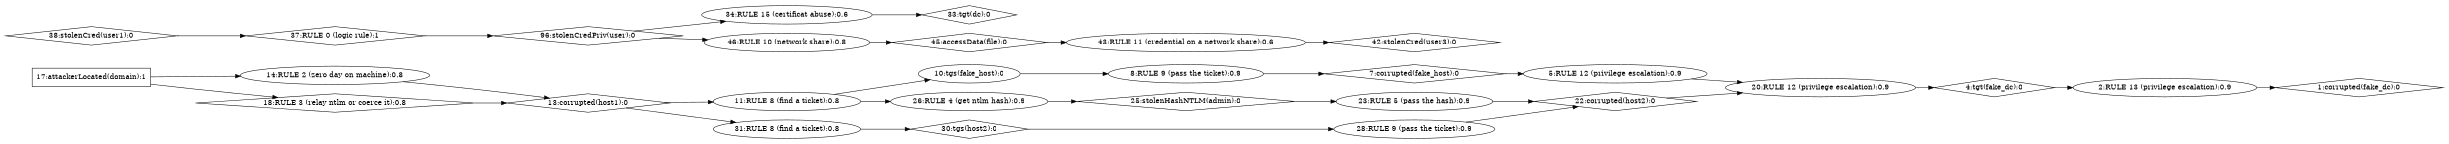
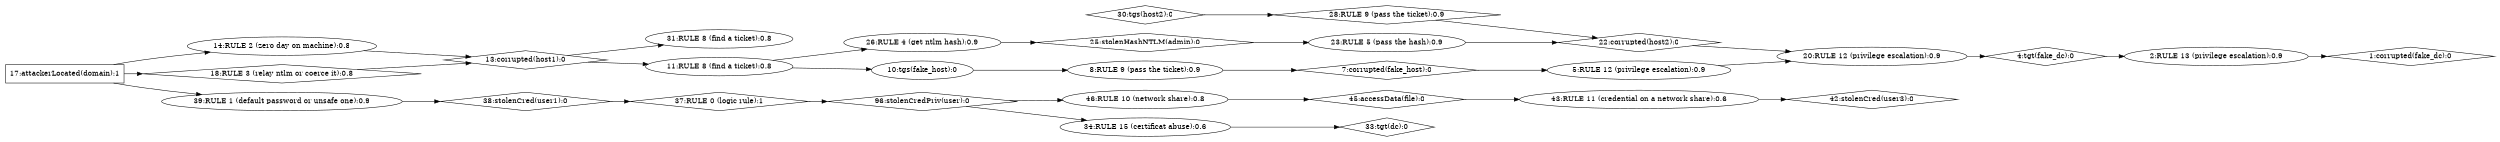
none -> (282, 101)
(883, 129) -> none
(1414, 129) -> (1387, 15)
